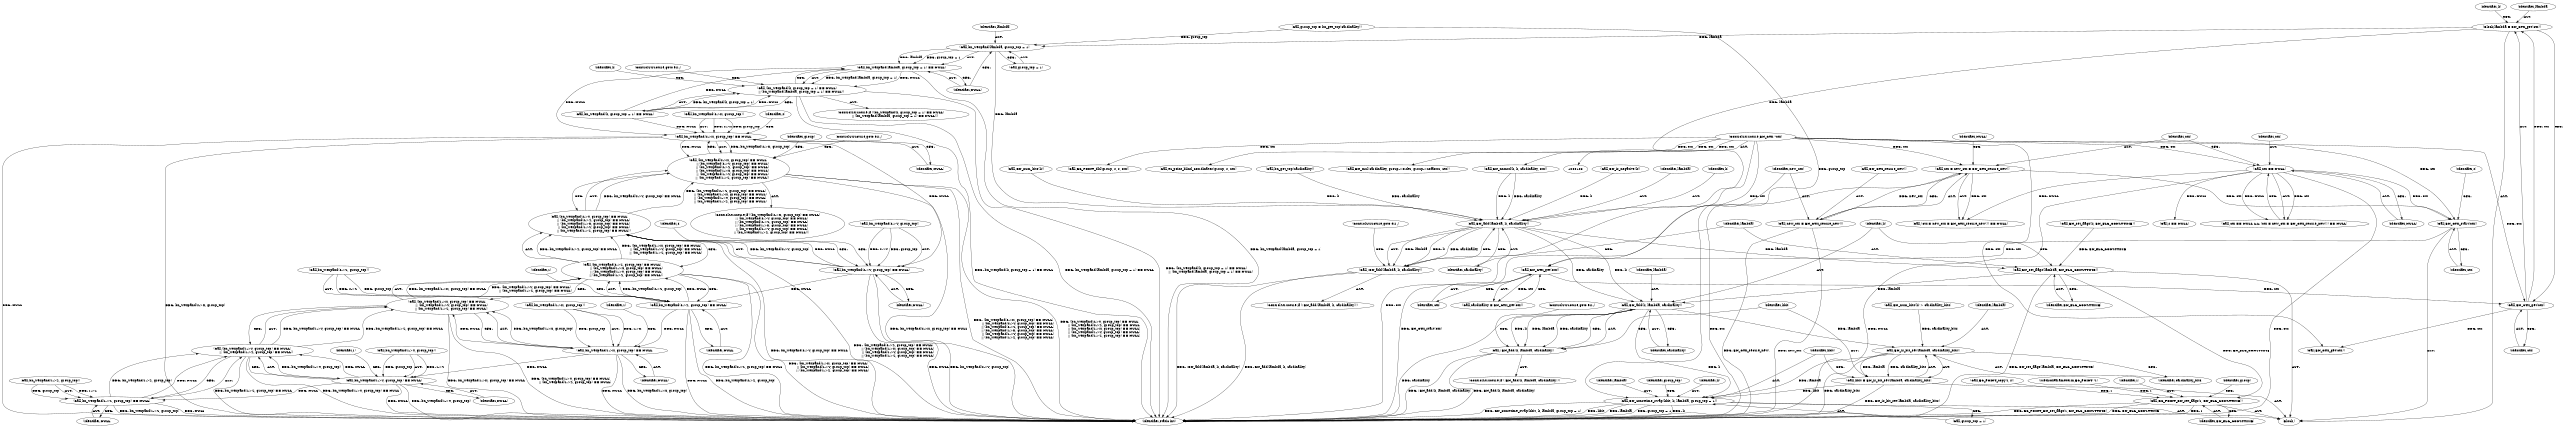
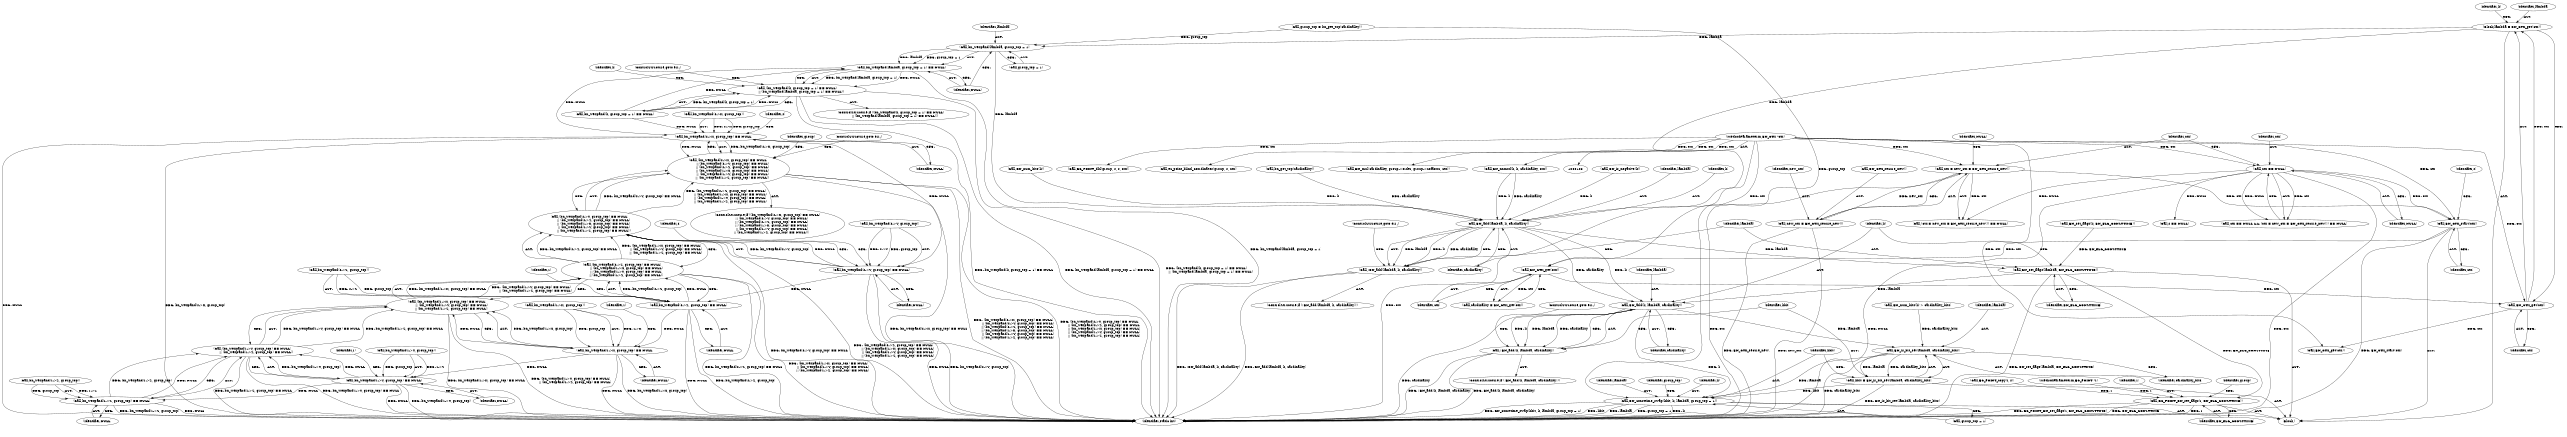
(1756, 137) -> (1756, 137)
(1420, 289) -> (1877, 417)
